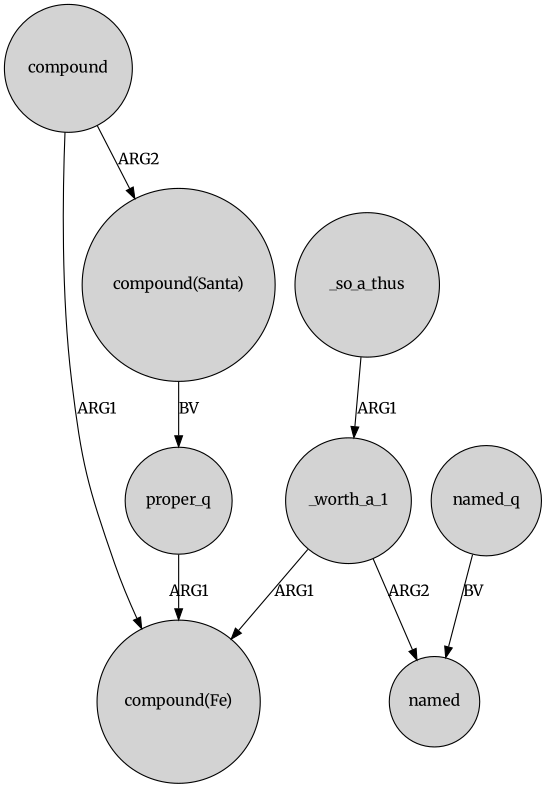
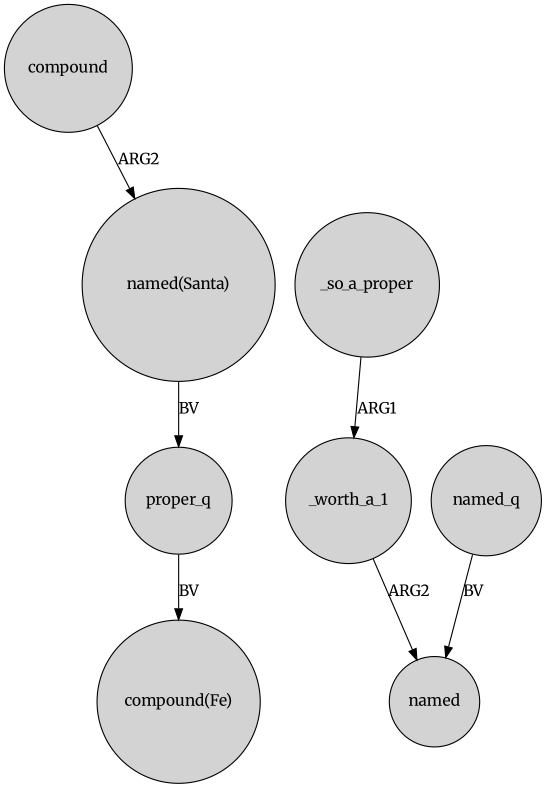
(179, 285) -> (179, 285)
(367, 285) -> (367, 285)
(72, 380) -> none
(273, 590) -> none
(189, 592) -> (189, 592)
